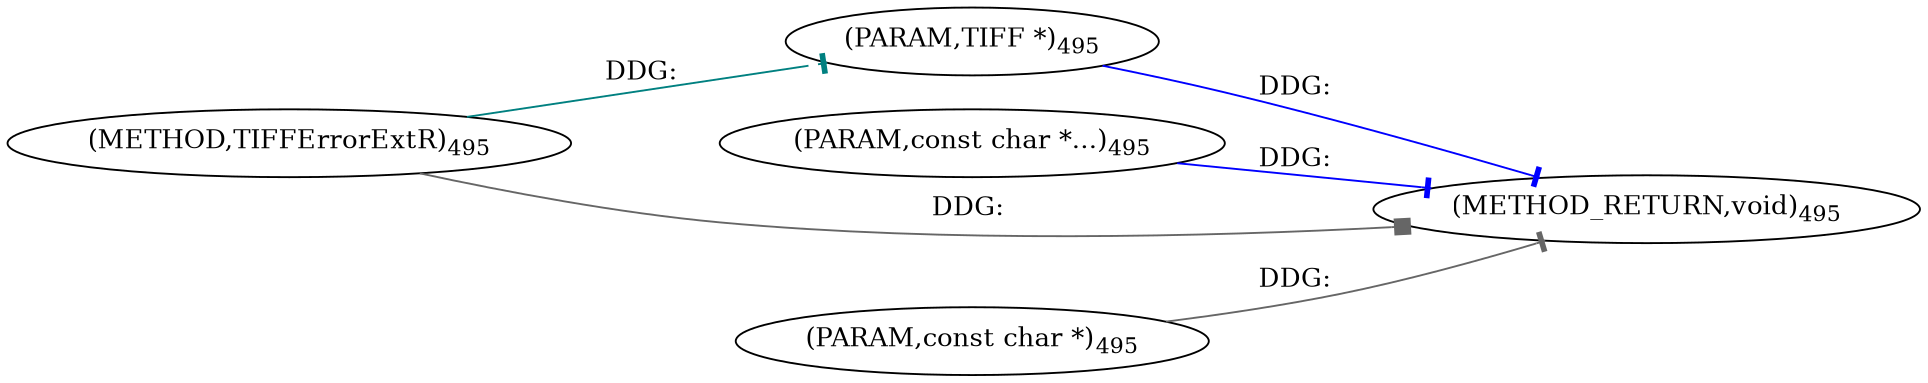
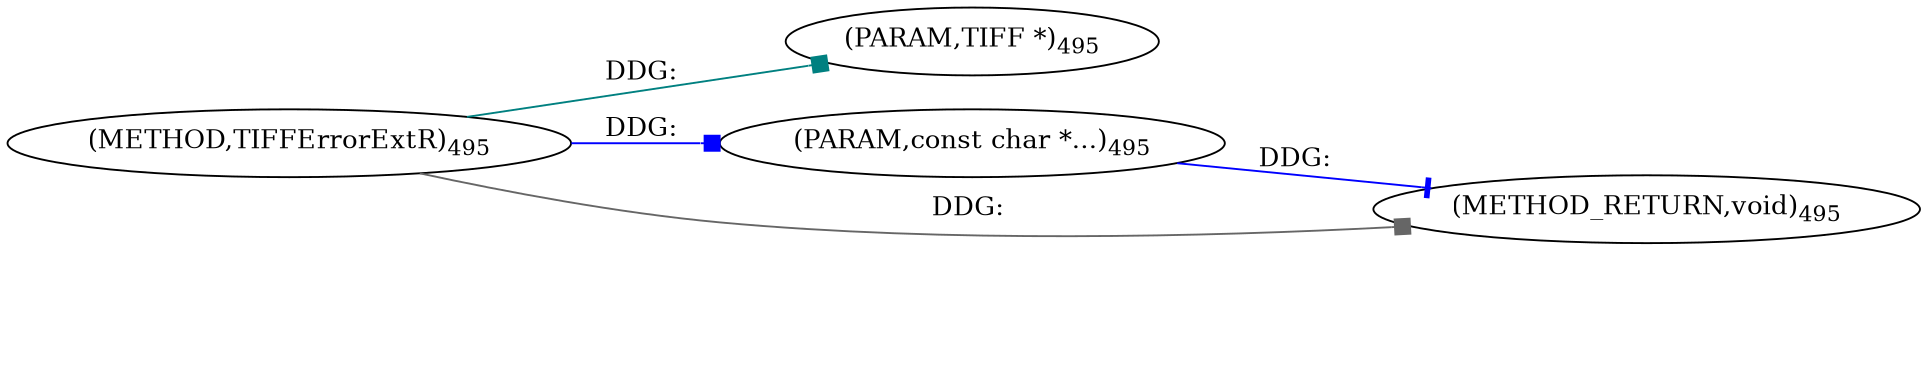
(638, 91) -> (638, 91)
(1318, 116) -> none
none -> (636, 143)
(972, 341) -> none
